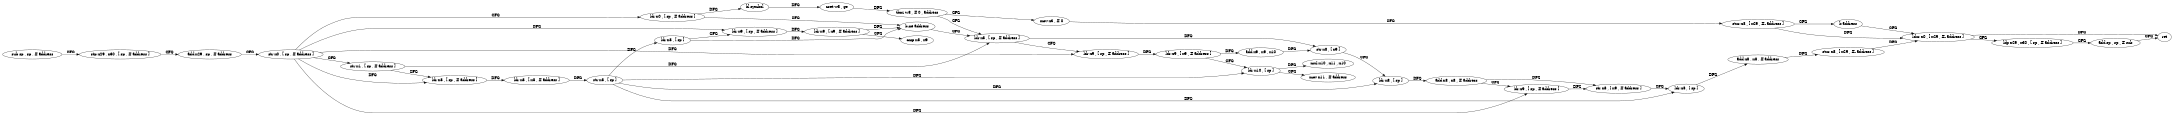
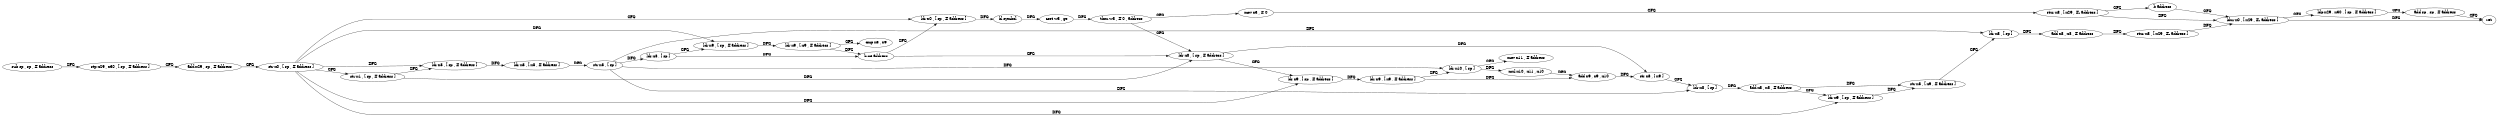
(801, 20) -> (911, 40)
(2115, 43) -> (2435, 13)
none -> (1560, 74)
